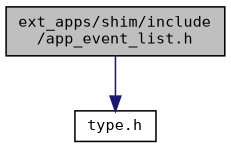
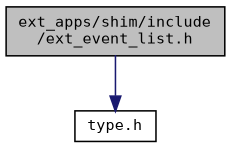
(115, 31) -> (115, 31)
